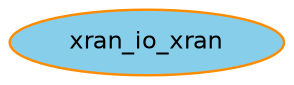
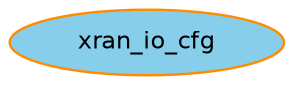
(147, 42) -> (147, 42)
